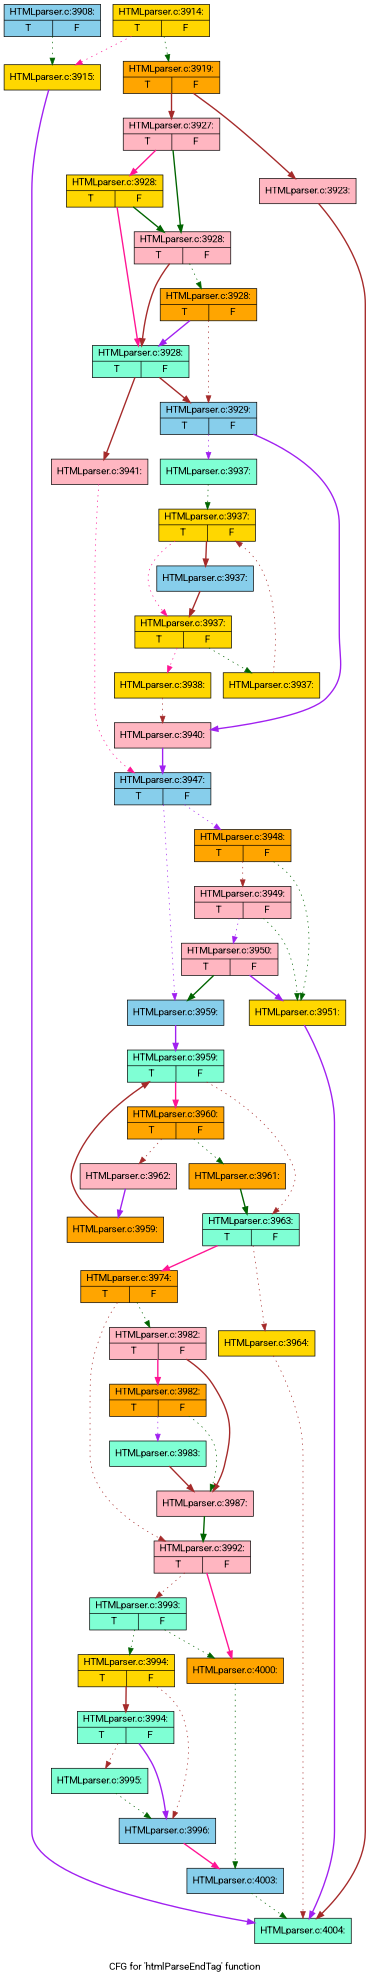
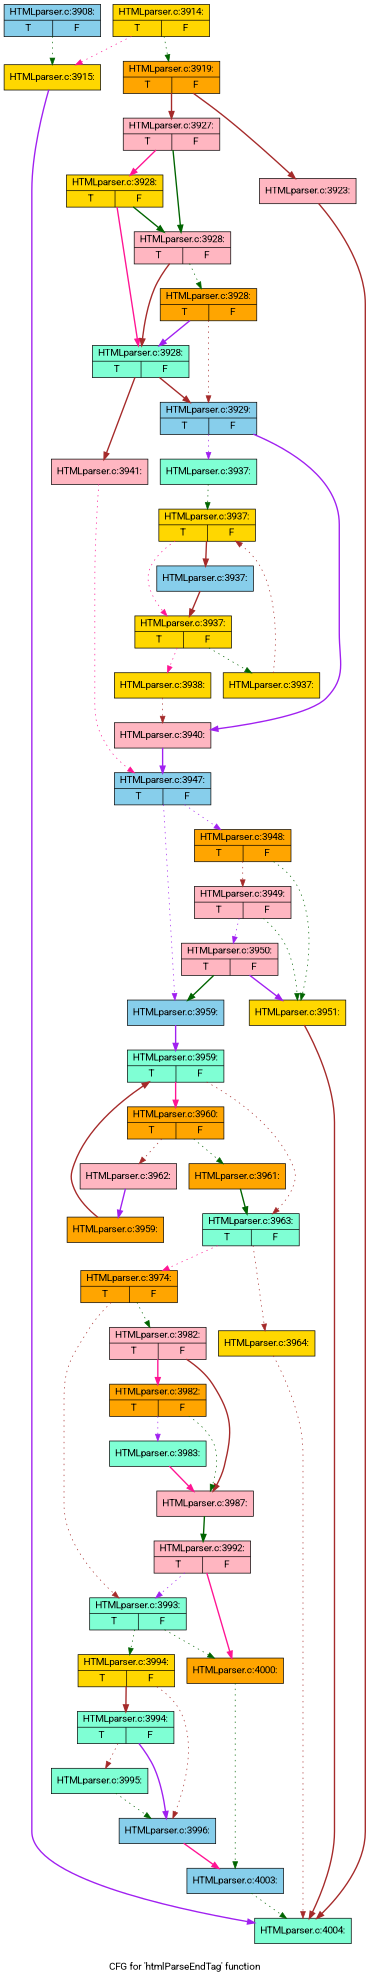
(193, 1257) -> (193, 1257)
(90, 1433) -> (64, 1449)
(334, 1468) -> (334, 1468)
(179, 1476) -> (179, 1476)
(173, 1583) -> (173, 1583)
